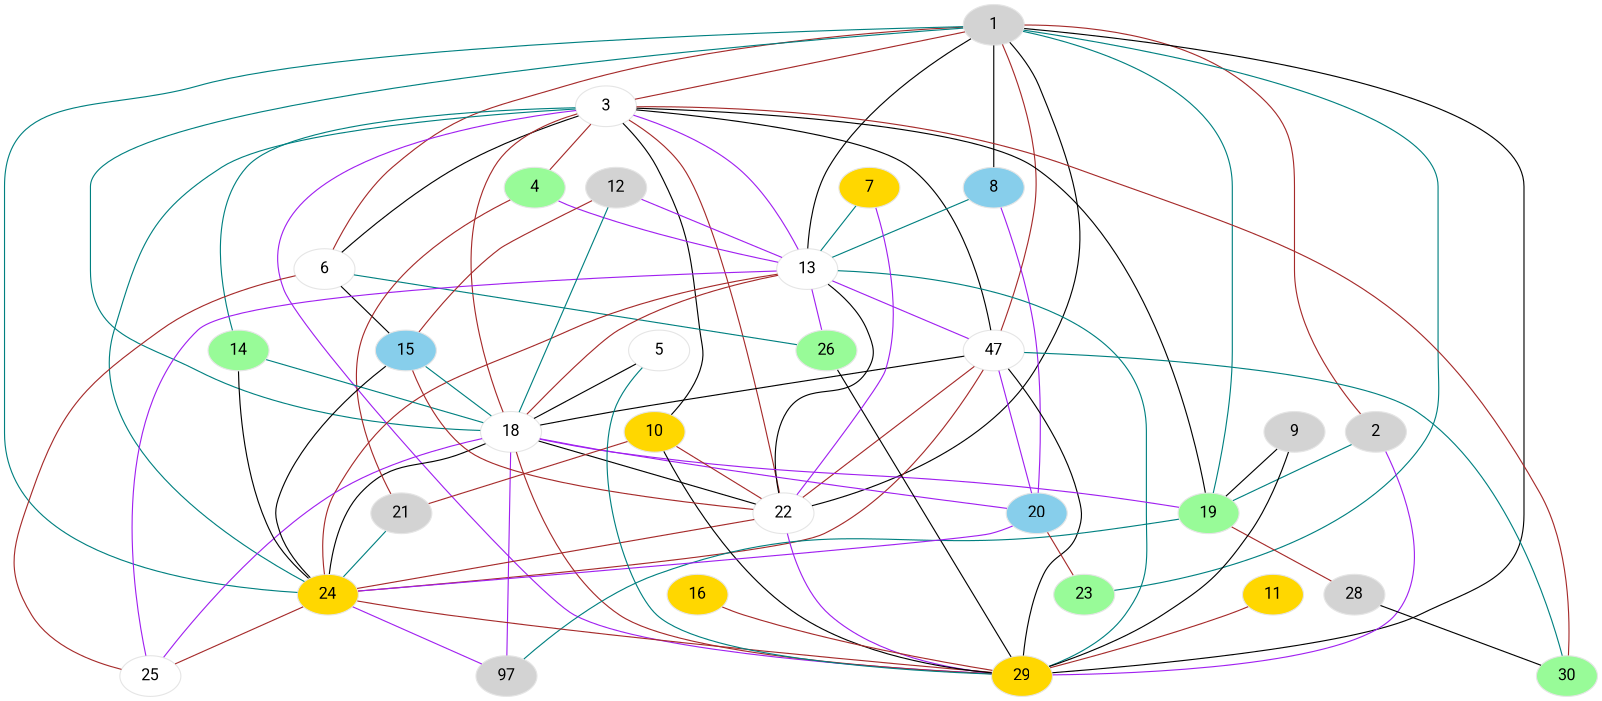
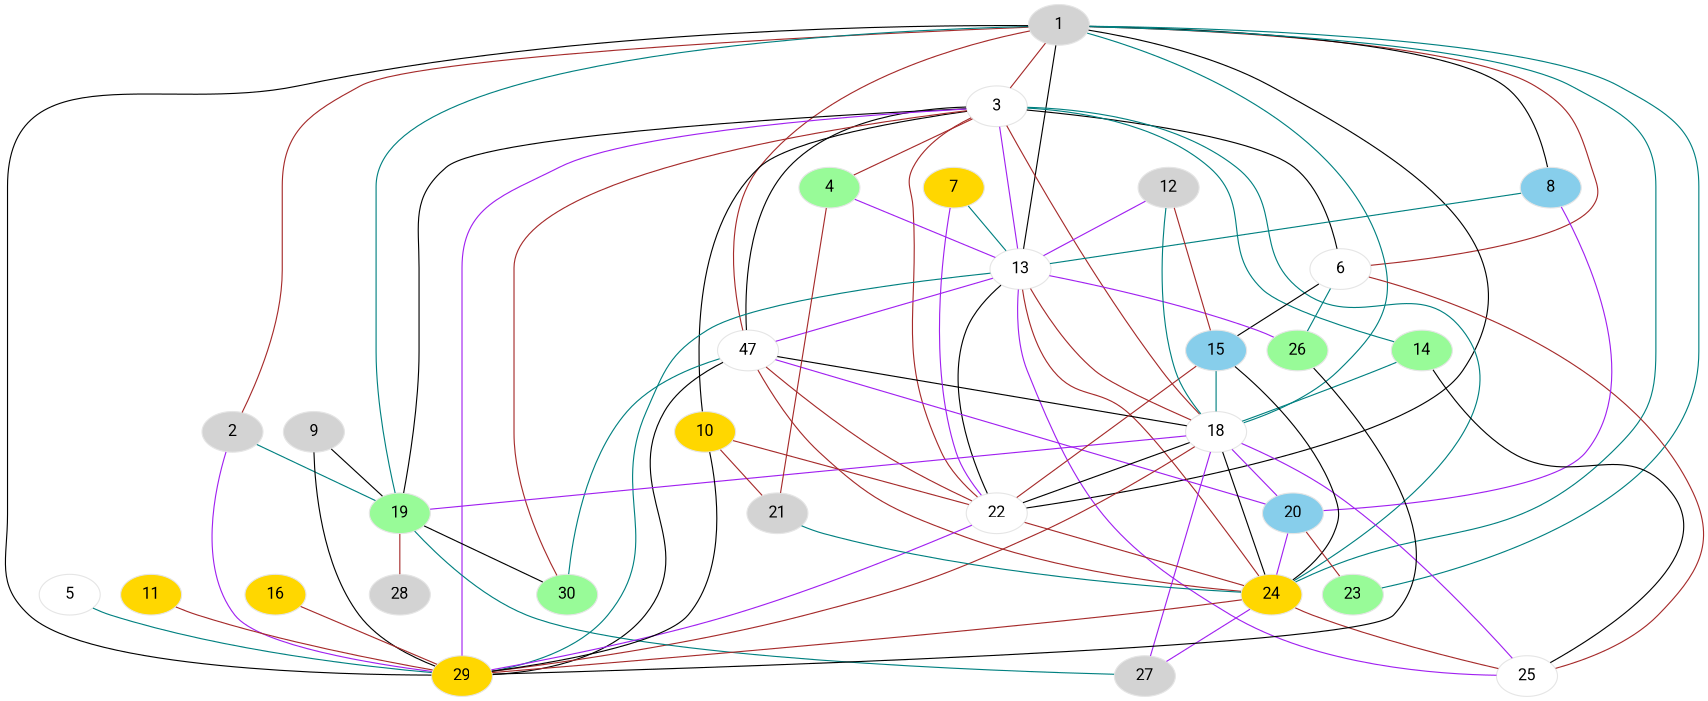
(585, 391) -> none
(253, 483) -> (1652, 475)
(1461, 635) -> (483, 554)
(506, 676) -> (1145, 676)
